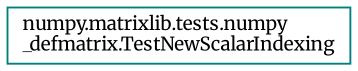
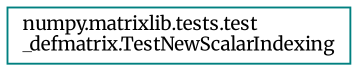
(179, 36) -> (179, 36)
